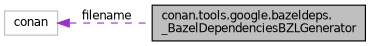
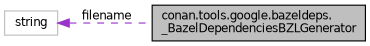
(31, 23) -> (31, 23)
